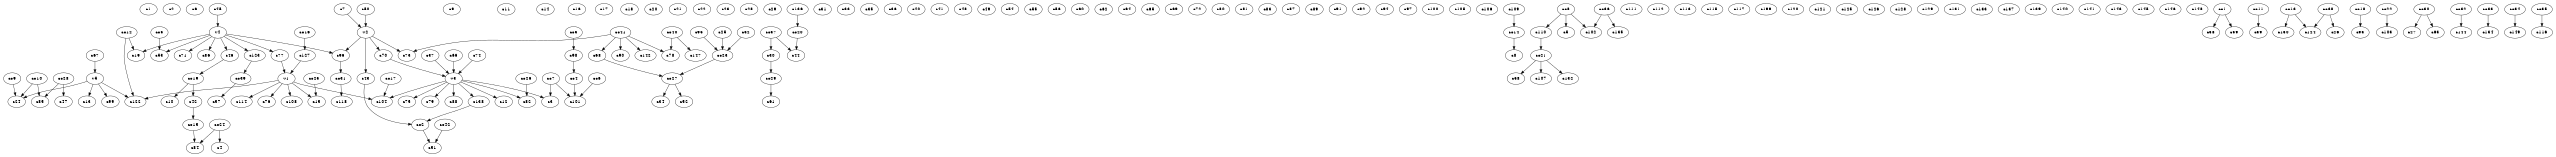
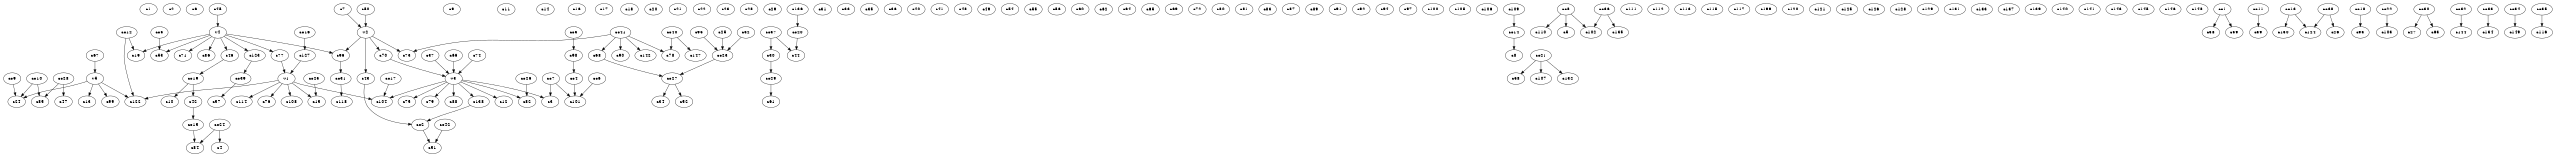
(1541, 42) -> none
